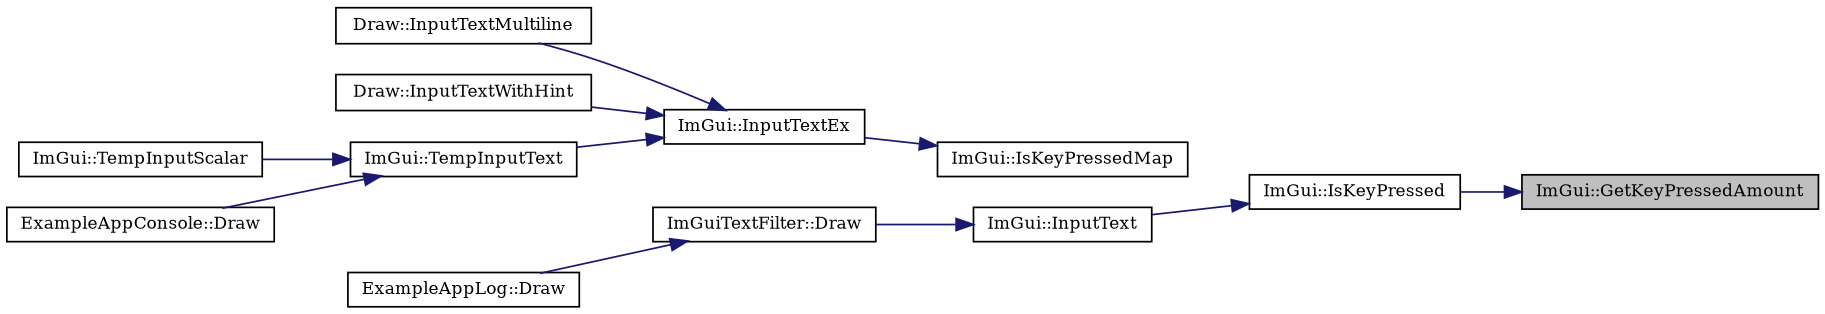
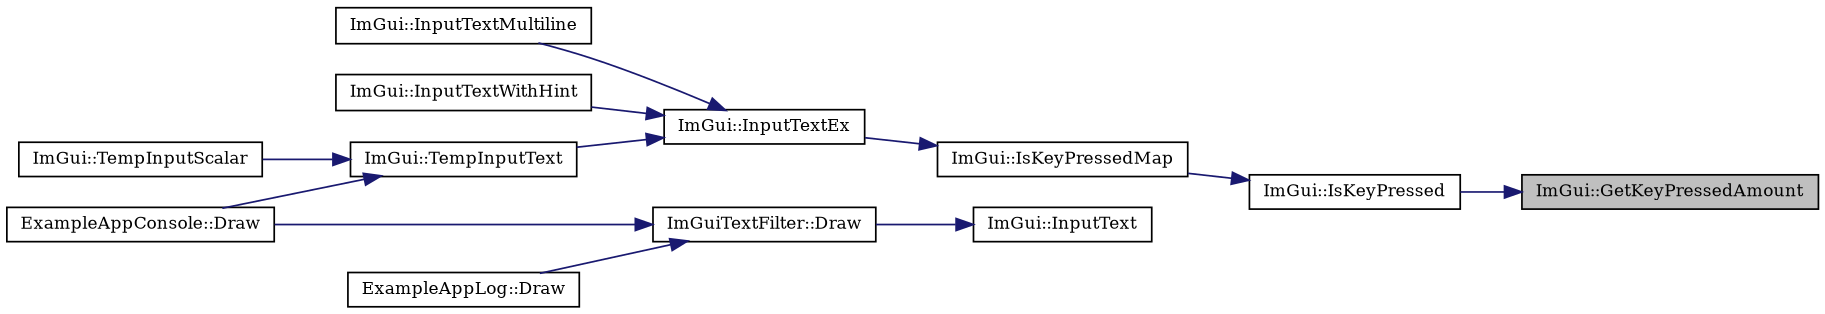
(464, 26) -> (464, 26)
(464, 93) -> (464, 93)
(1192, 210) -> (1210, 176)
none -> (455, 225)
